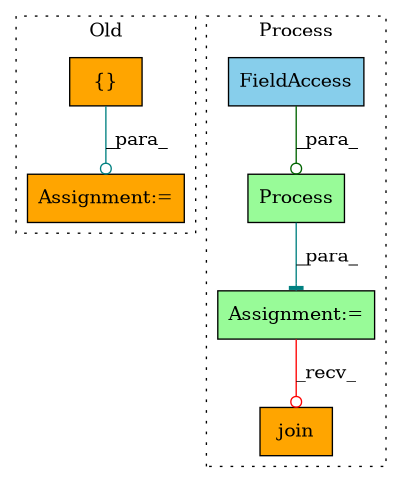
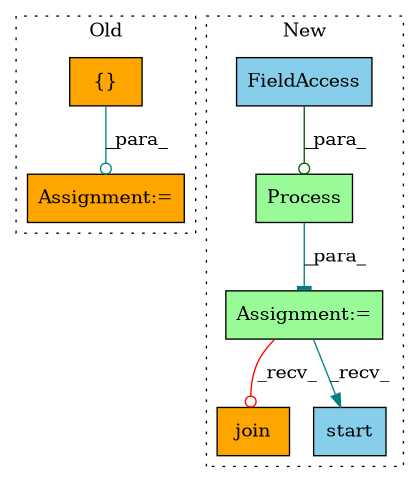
(296, 31) -> (305, 31)
none -> (350, 432)
